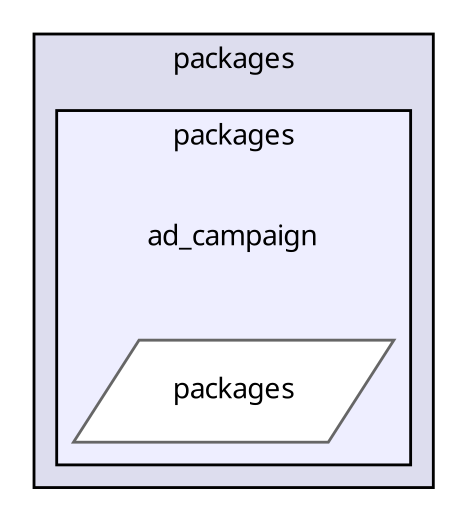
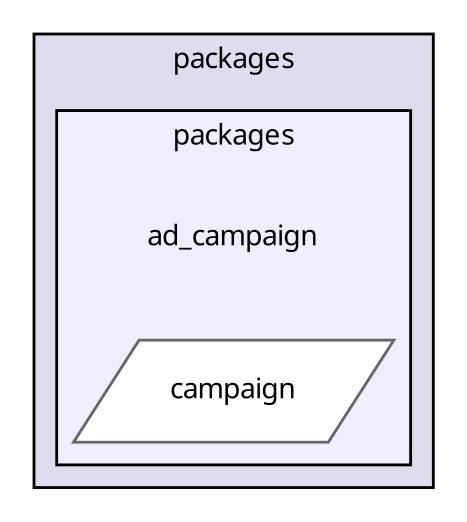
(234, 391) -> (234, 391)
